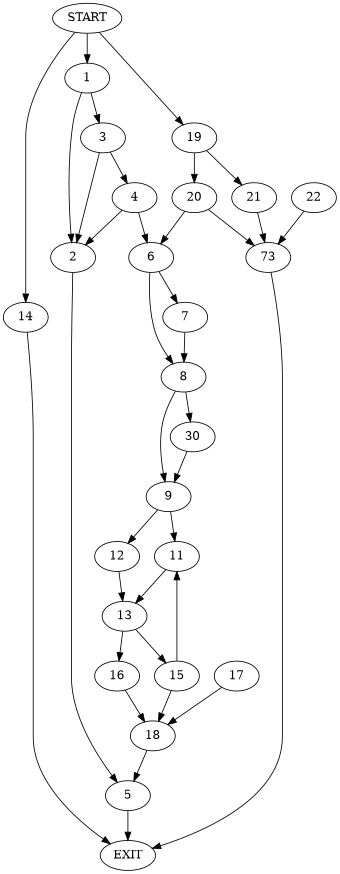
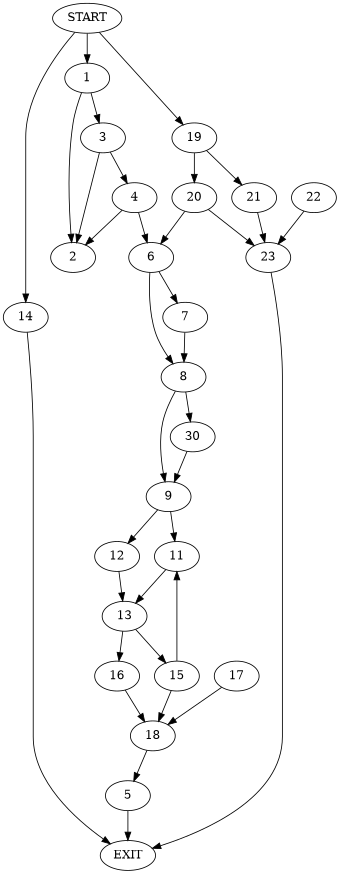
(268, 257) -> (268, 257)
(71, 529) -> none
